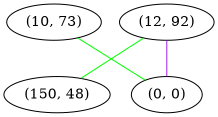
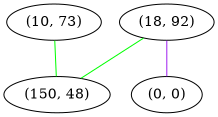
(167, 22) -> (167, 22)
(105, 55) -> (56, 59)
